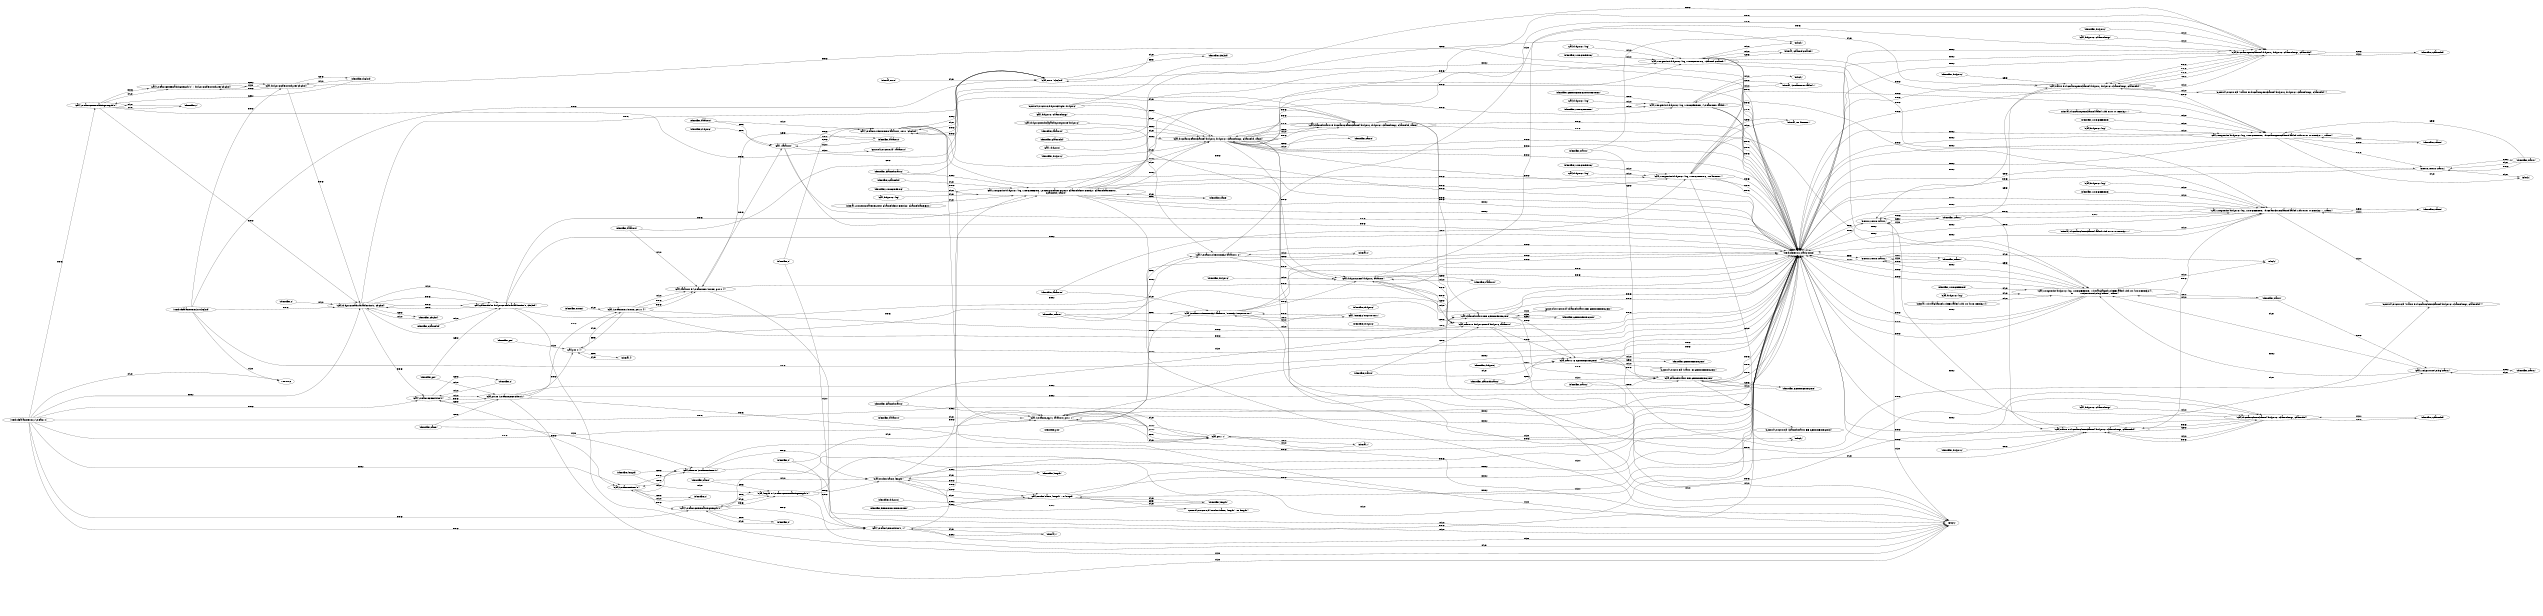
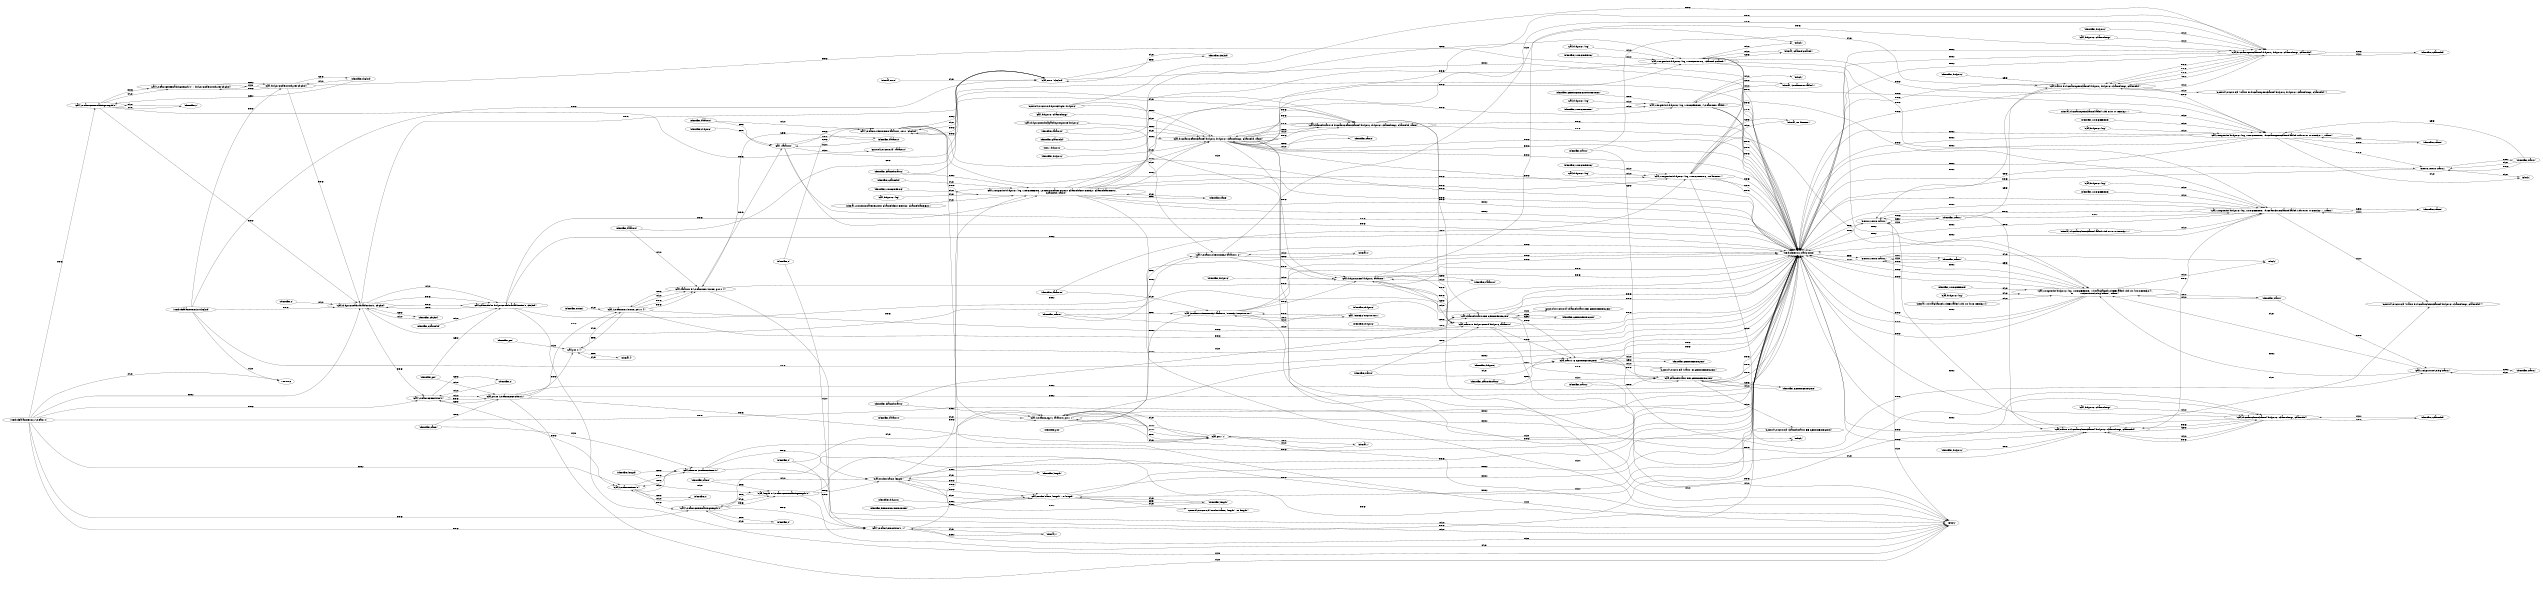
(1052, 148) -> (1052, 148)
(1218, 156) -> (1218, 156)
none -> (651, 296)
(531, 437) -> none
(1363, 507) -> (1363, 507)
